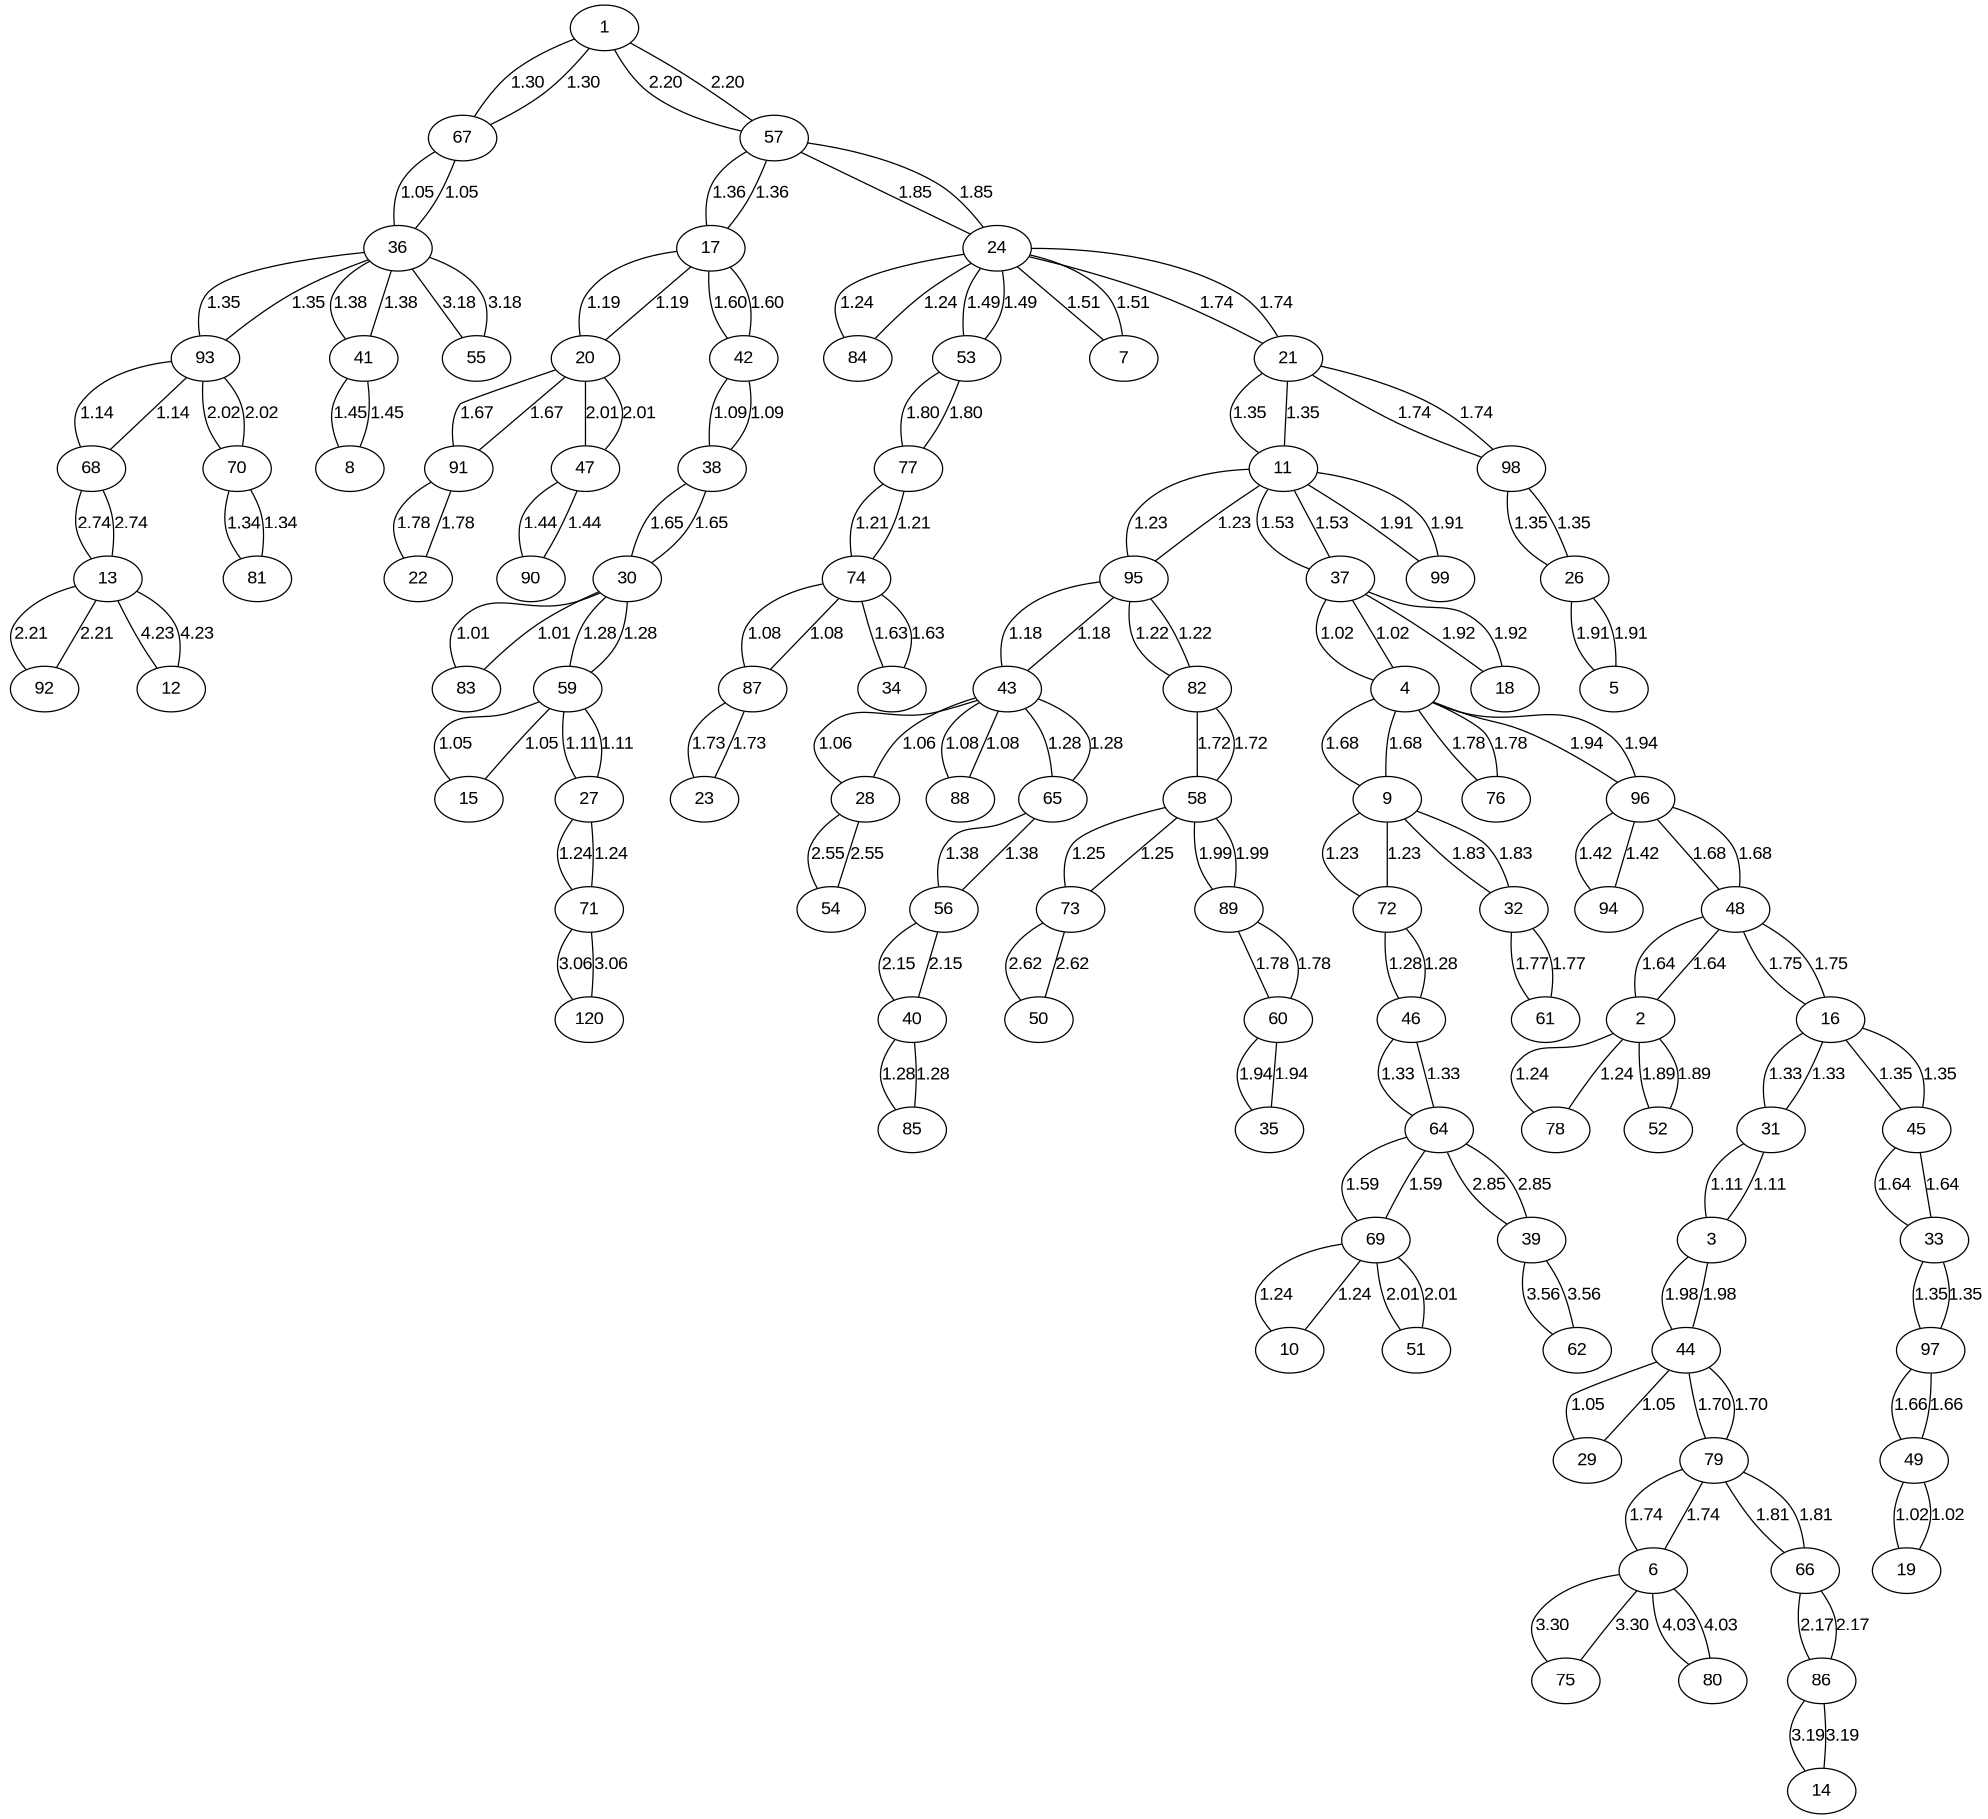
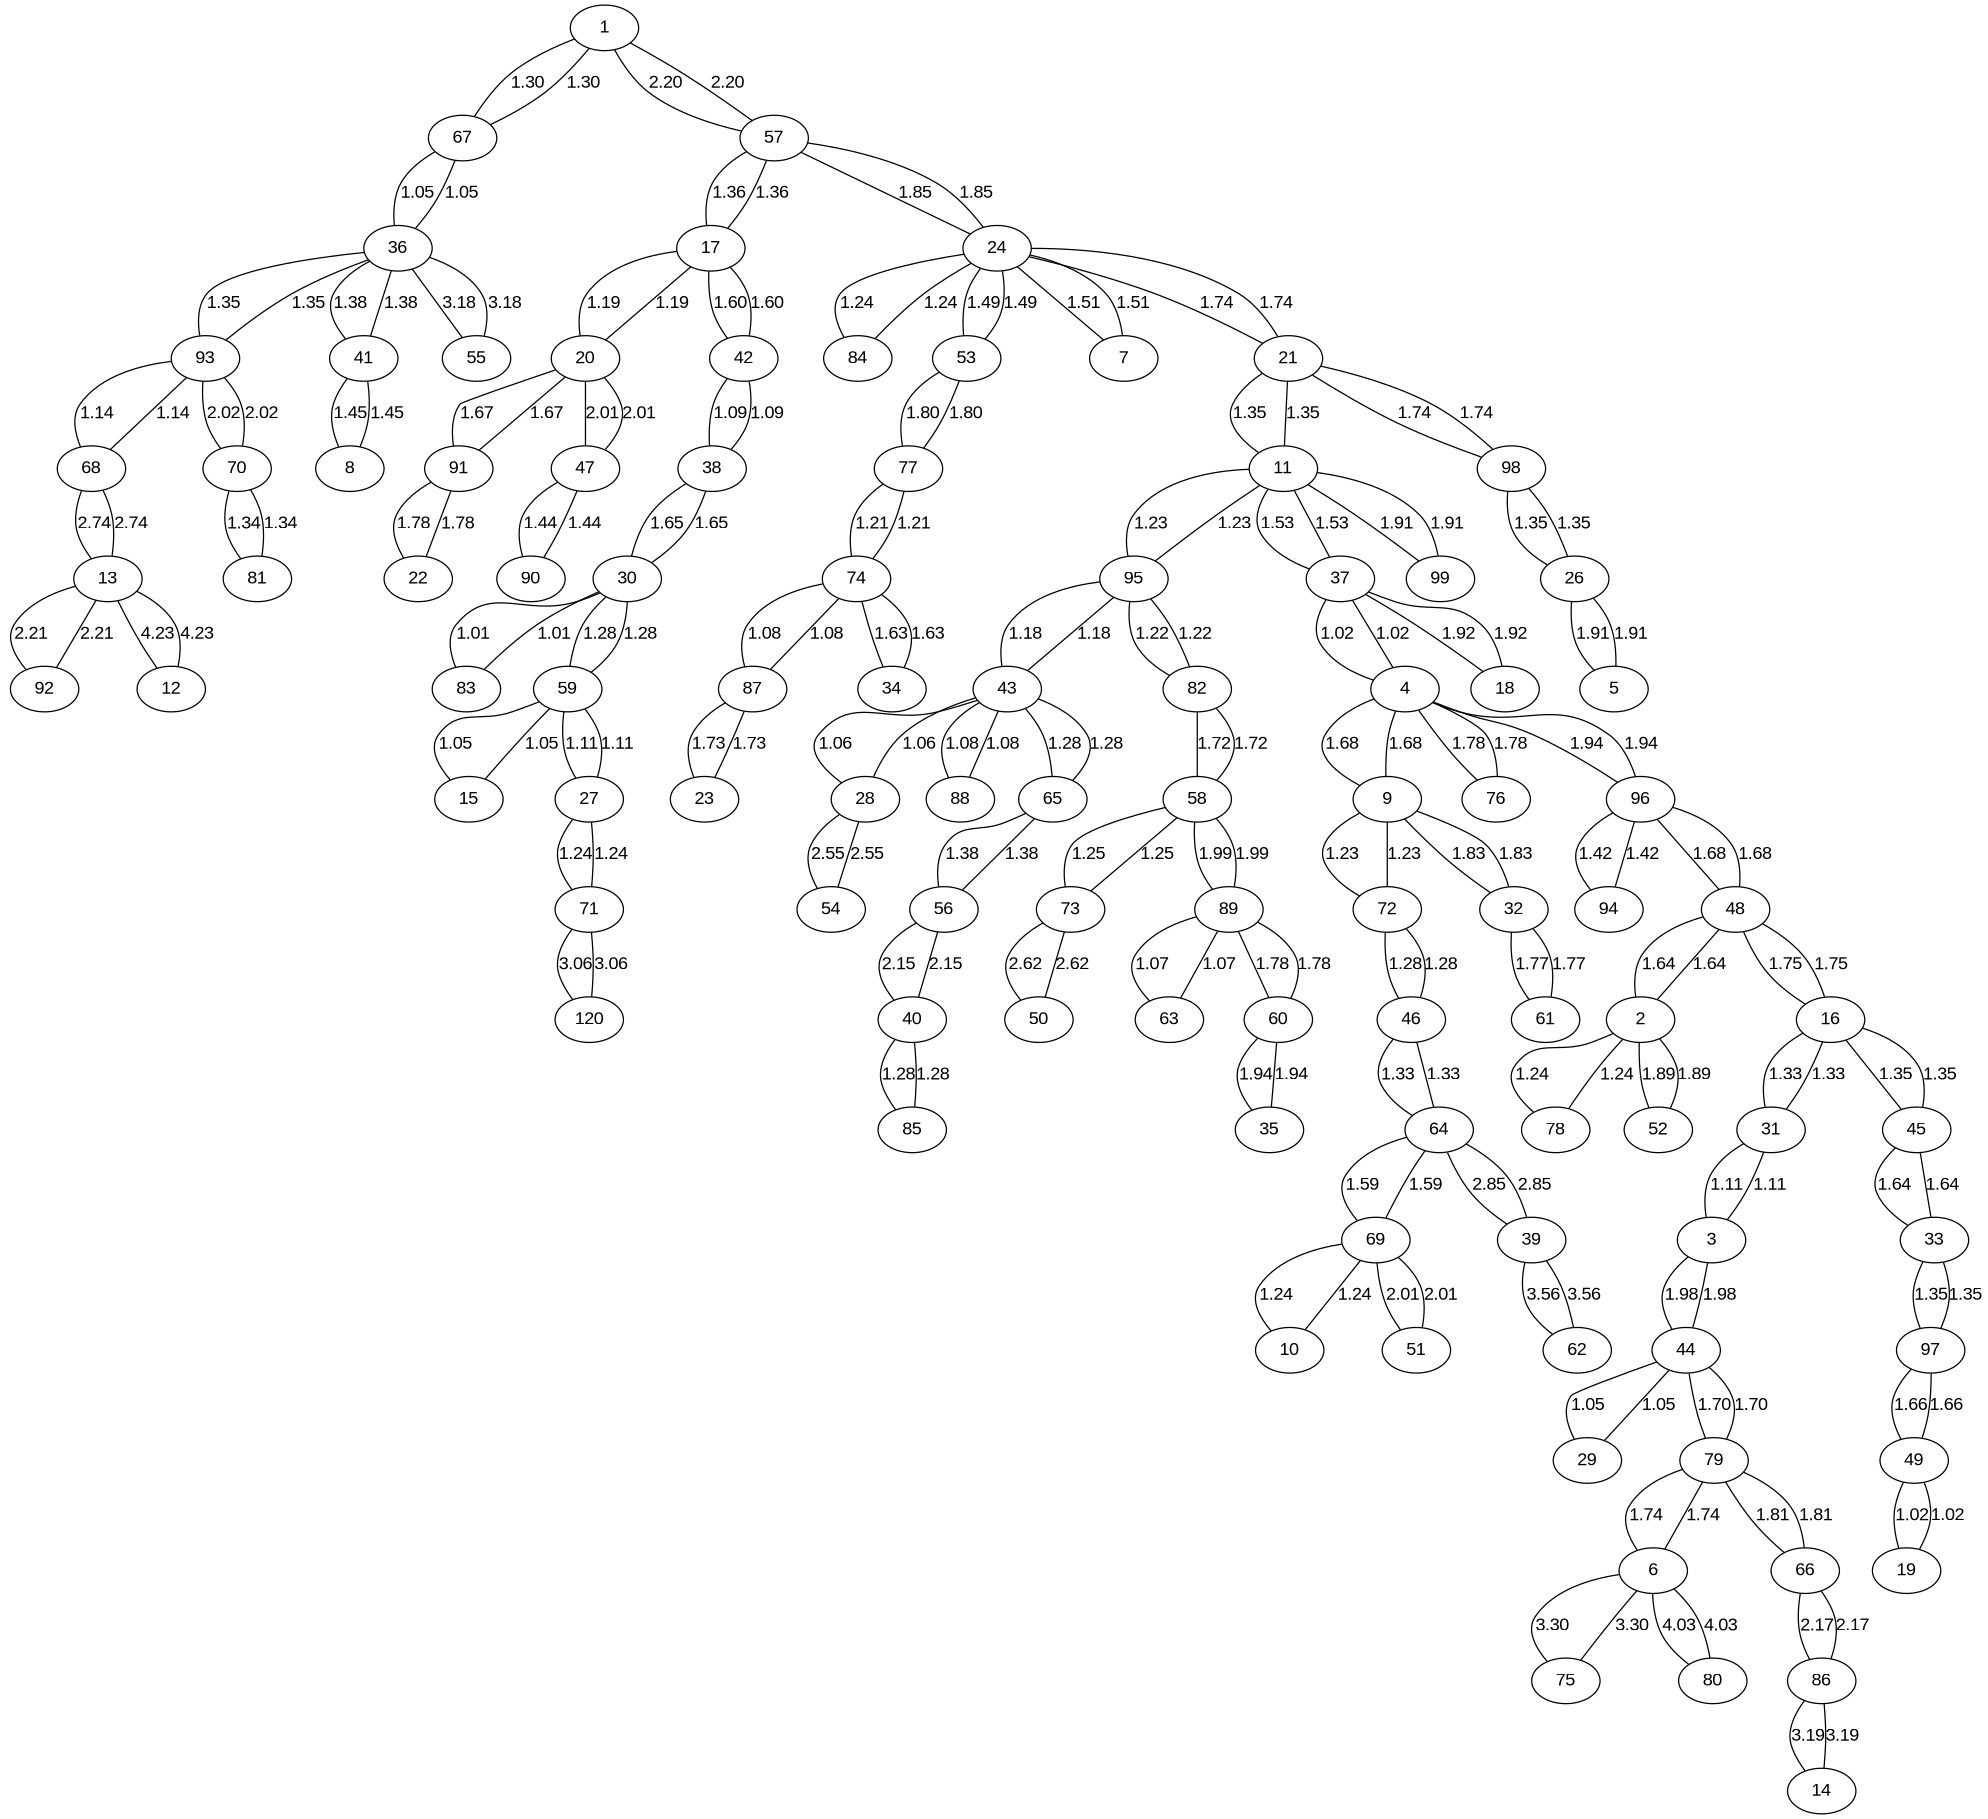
none -> (1169, 1020)
